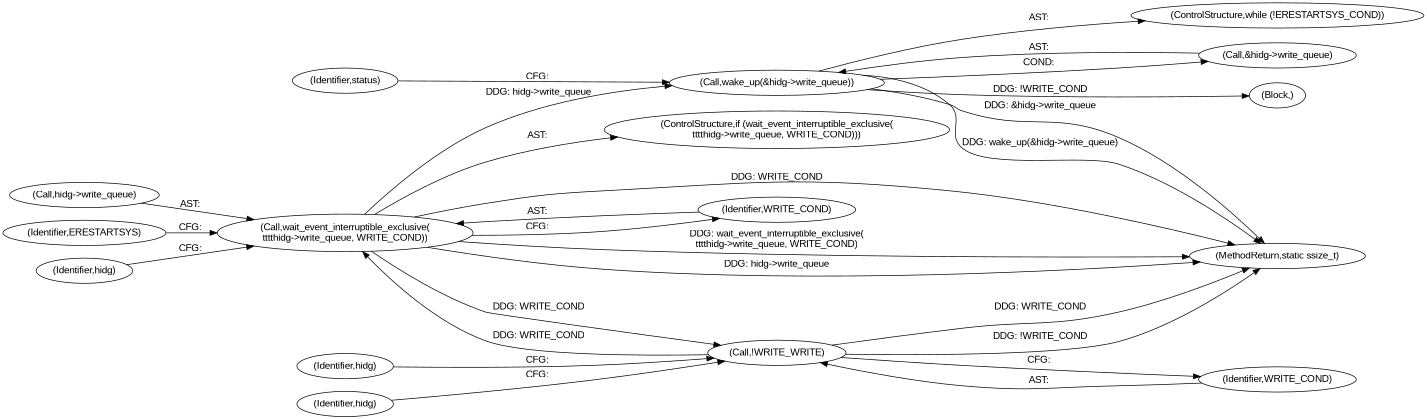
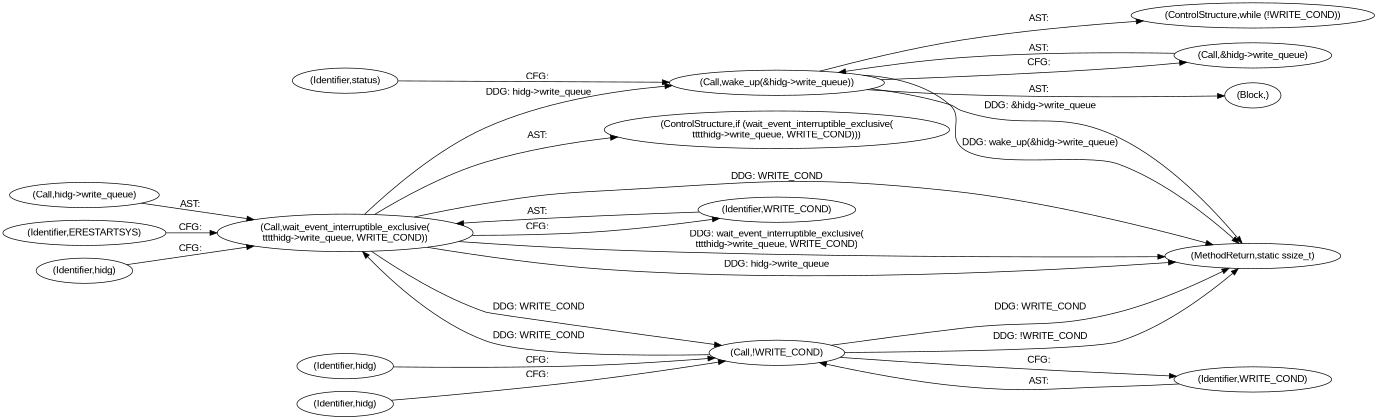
(1277, 15) -> (1253, 15)
(1040, 63) -> (1040, 63)
(1040, 89) -> (1040, 89)
(777, 353) -> (777, 353)
